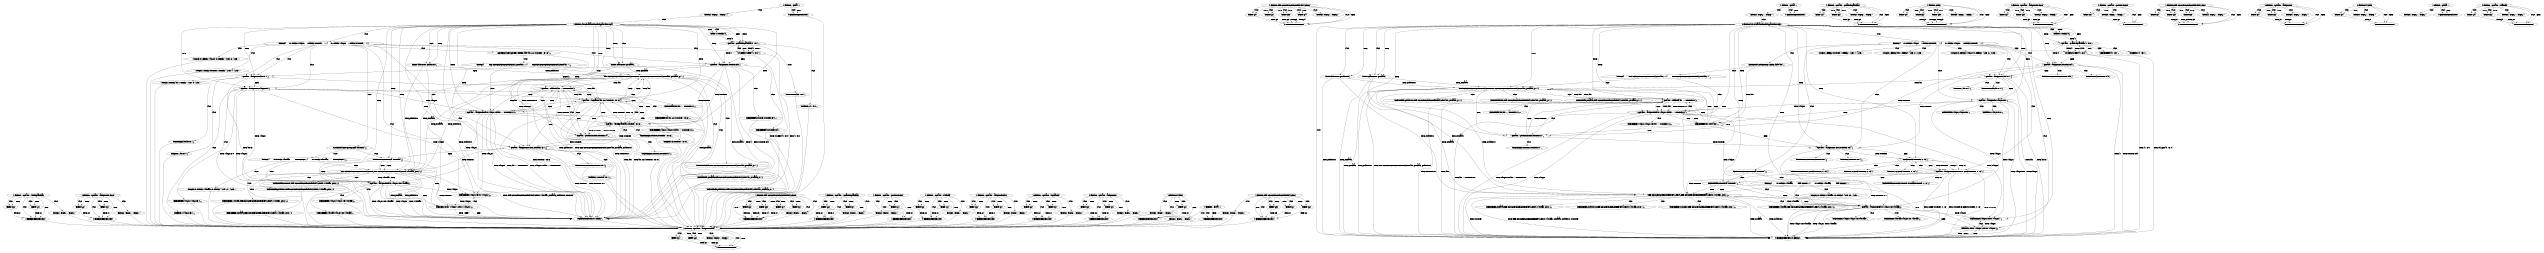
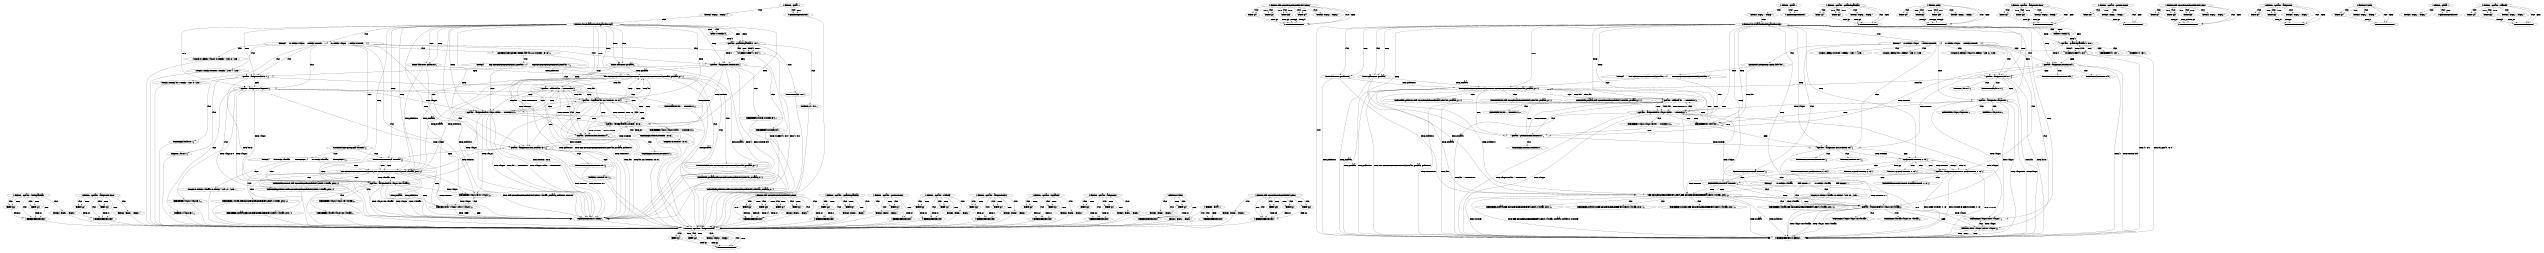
(566, 77) -> (566, 77)
(673, 118) -> none
(638, 130) -> (638, 130)
(628, 133) -> (632, 133)
(1898, 166) -> (1898, 166)
(1938, 178) -> (1938, 178)
